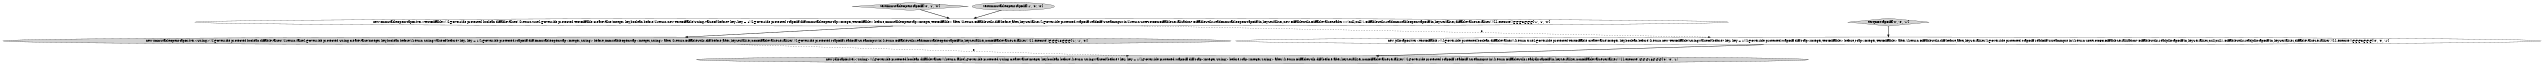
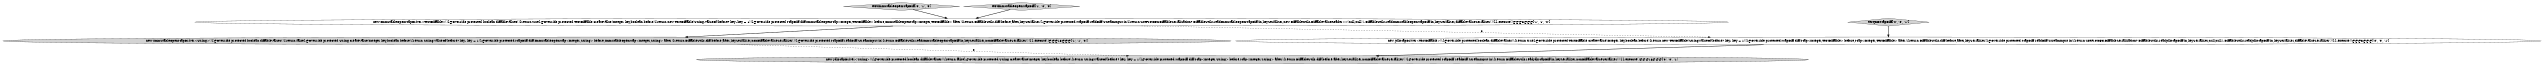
(1013, 6) -> (1022, 6)
